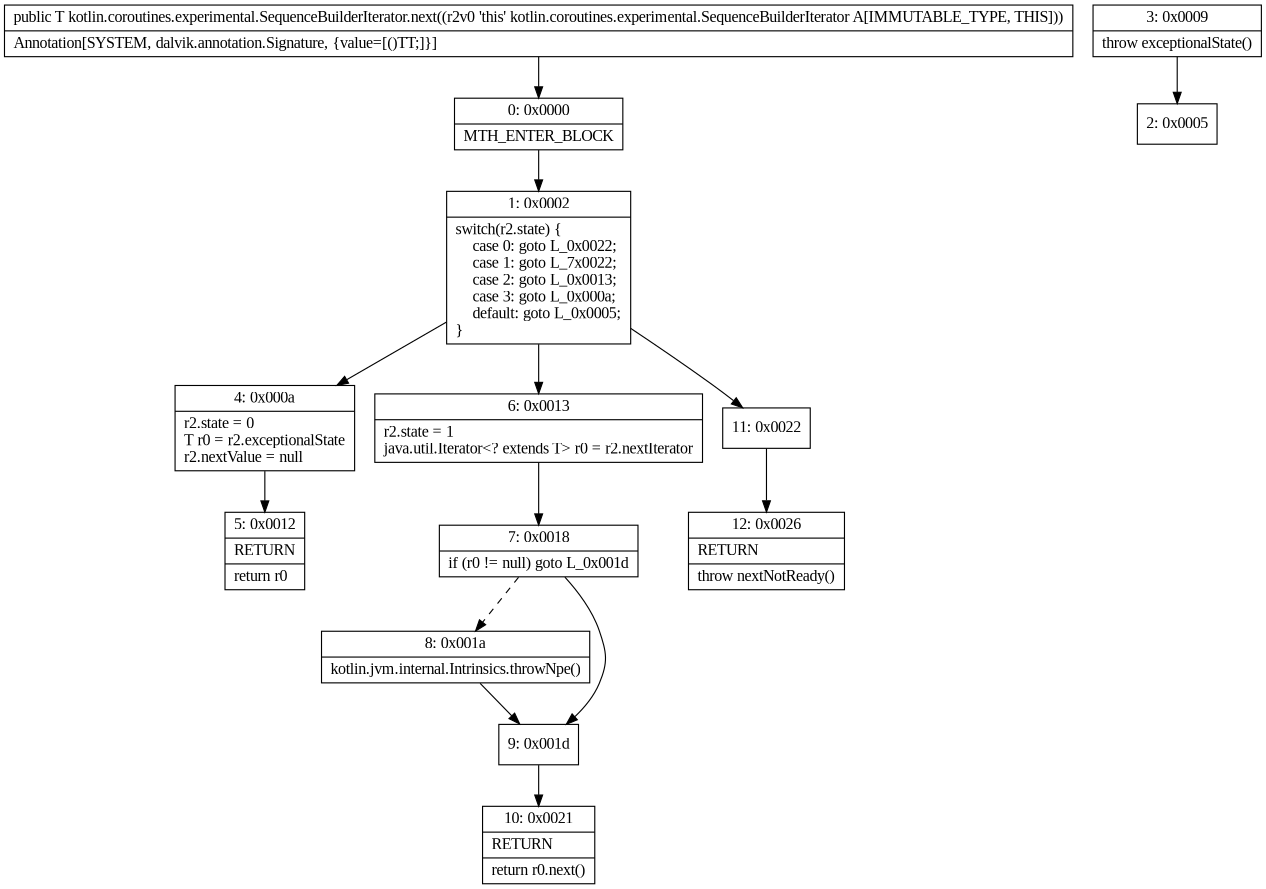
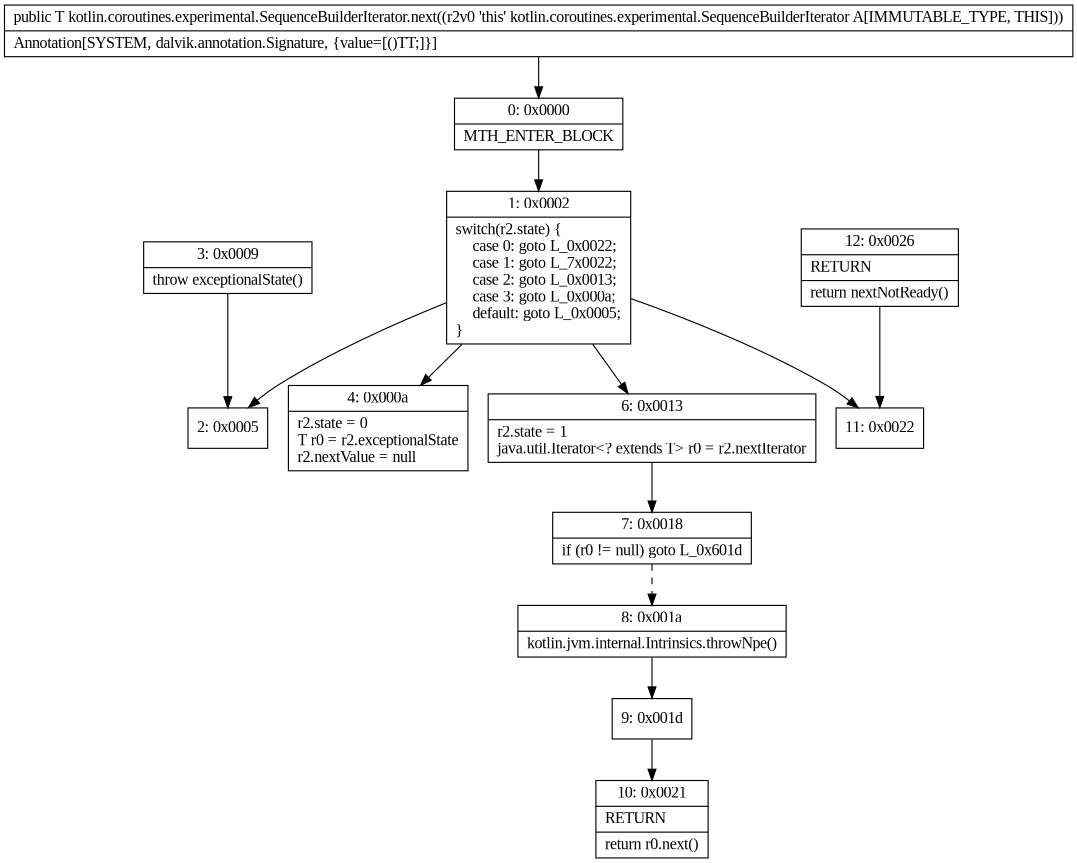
none -> (349, 346)
(766, 474) -> (880, 352)
(265, 551) -> none
(539, 563) -> (652, 550)
(766, 576) -> (880, 293)
(604, 646) -> none
